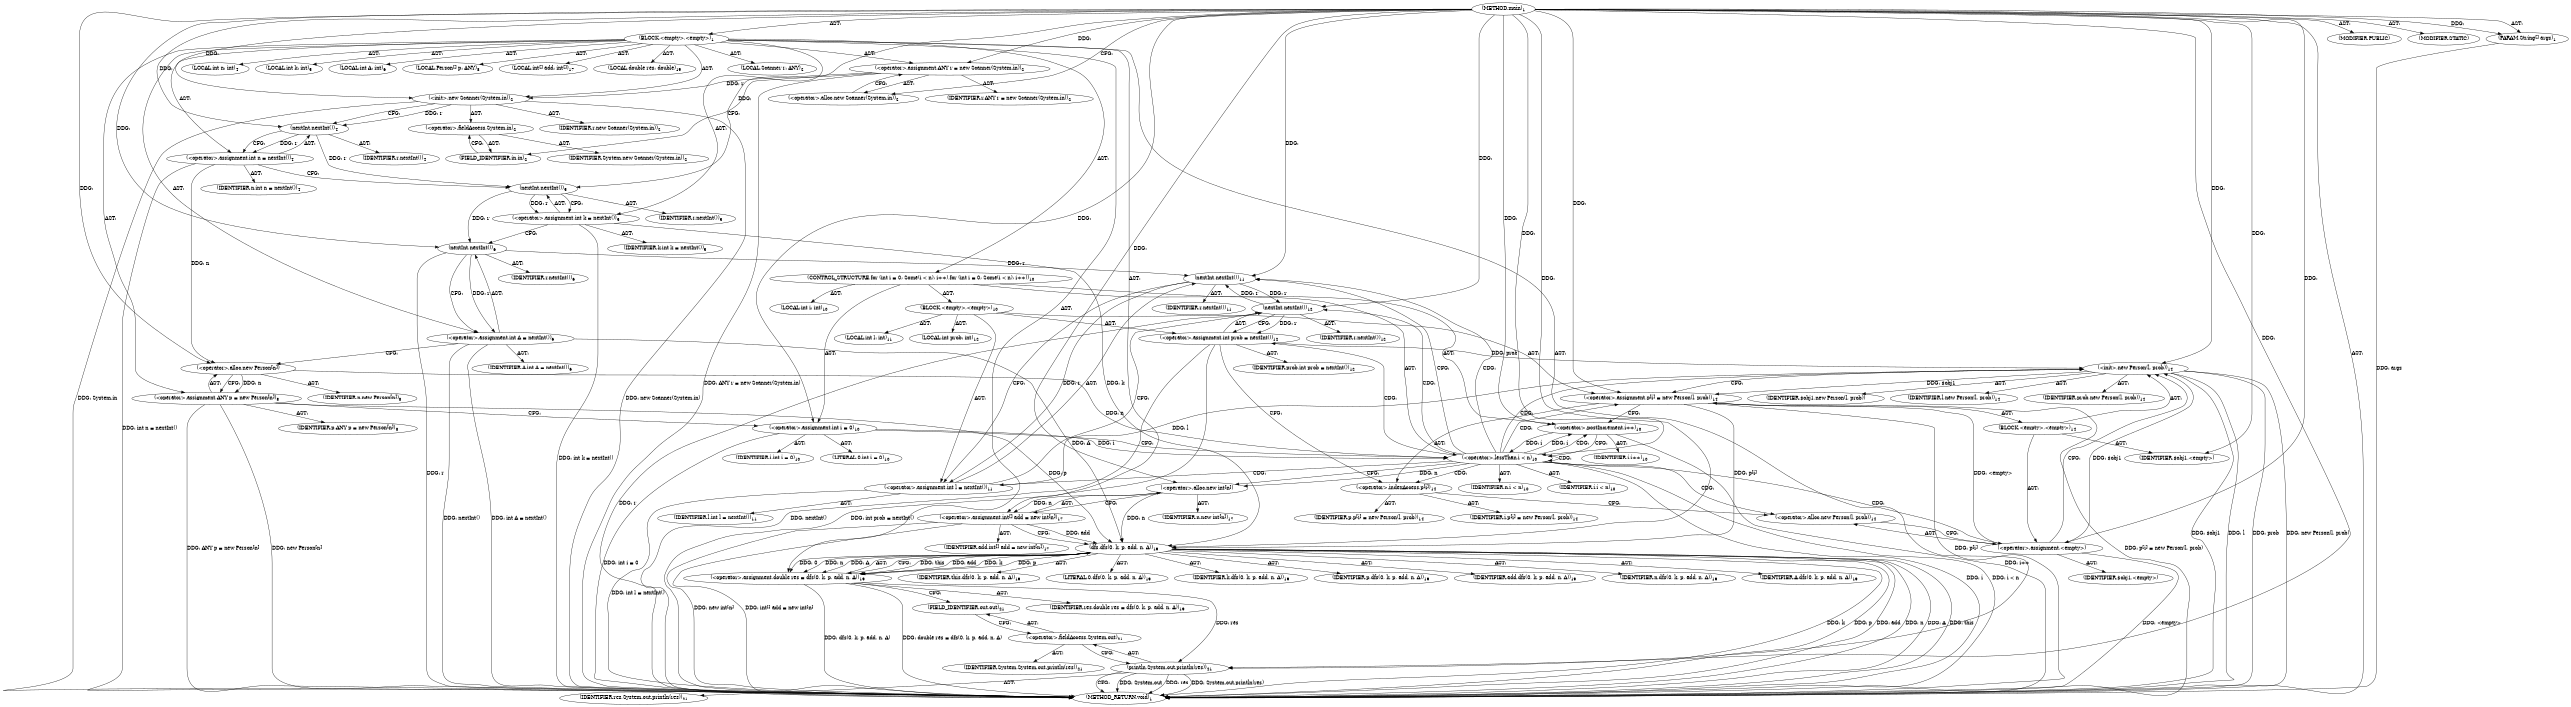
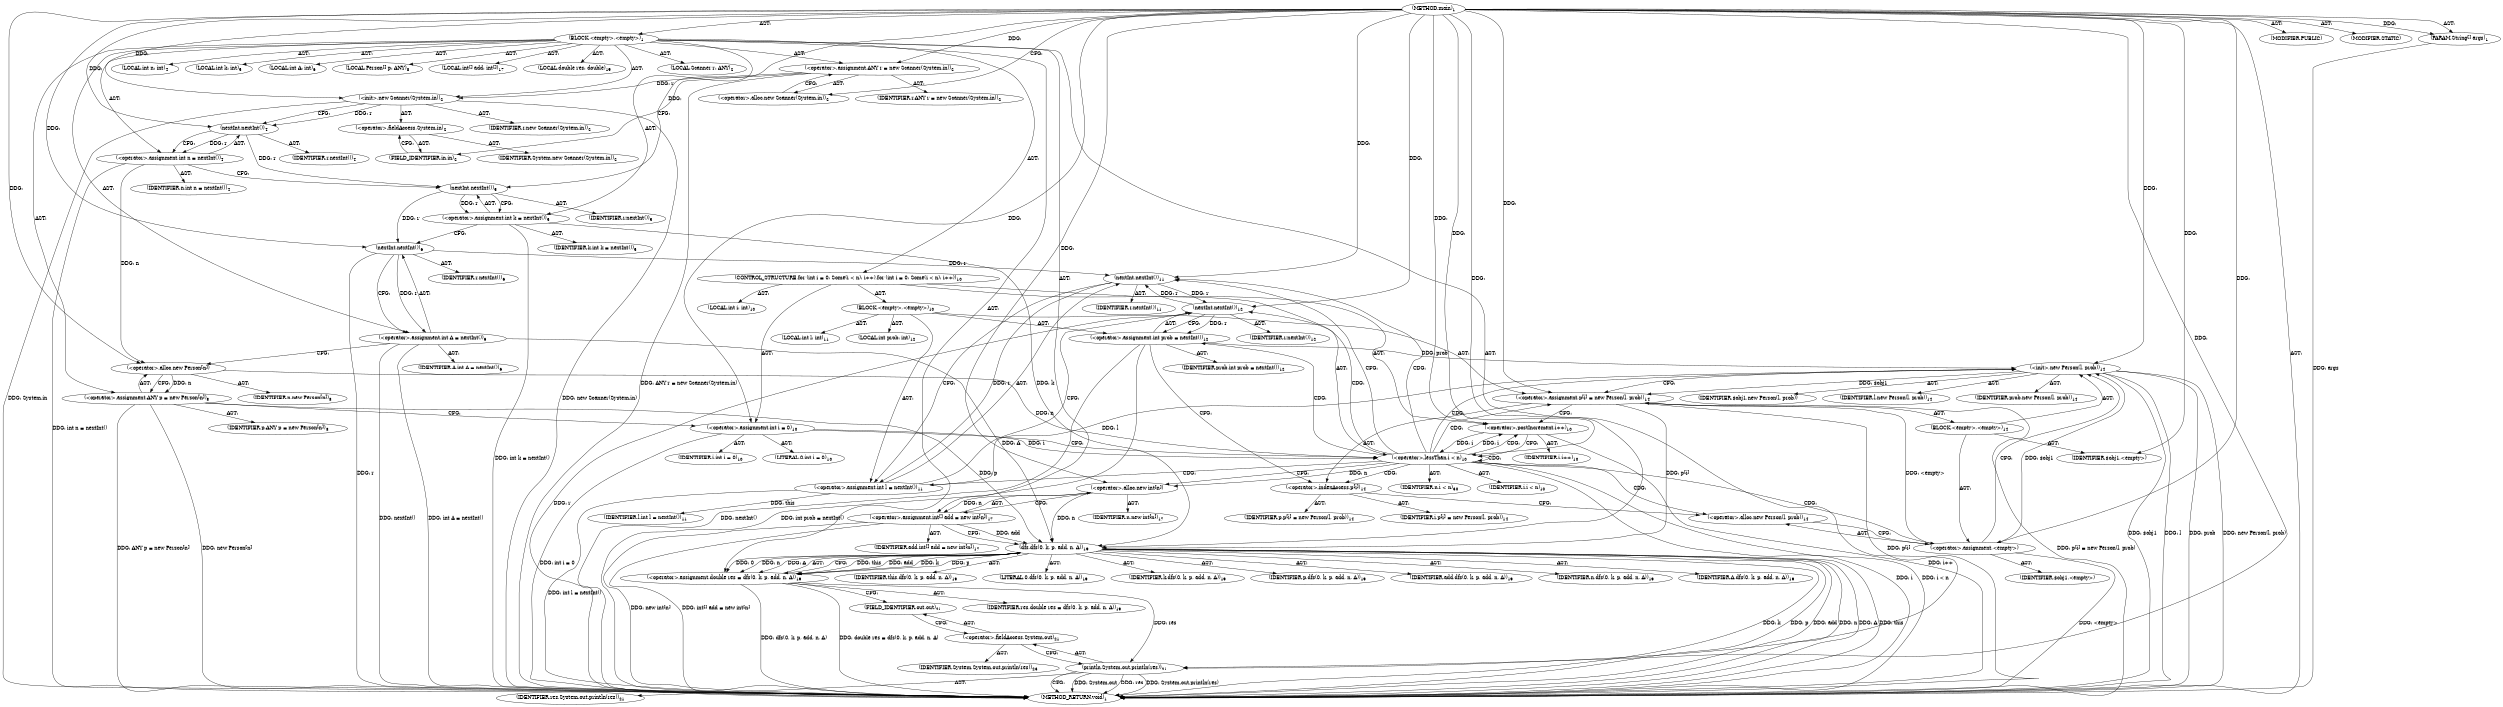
(1526, 488) -> (1456, 488)
(847, 503) -> (783, 503)
(1080, 668) -> (1035, 668)
